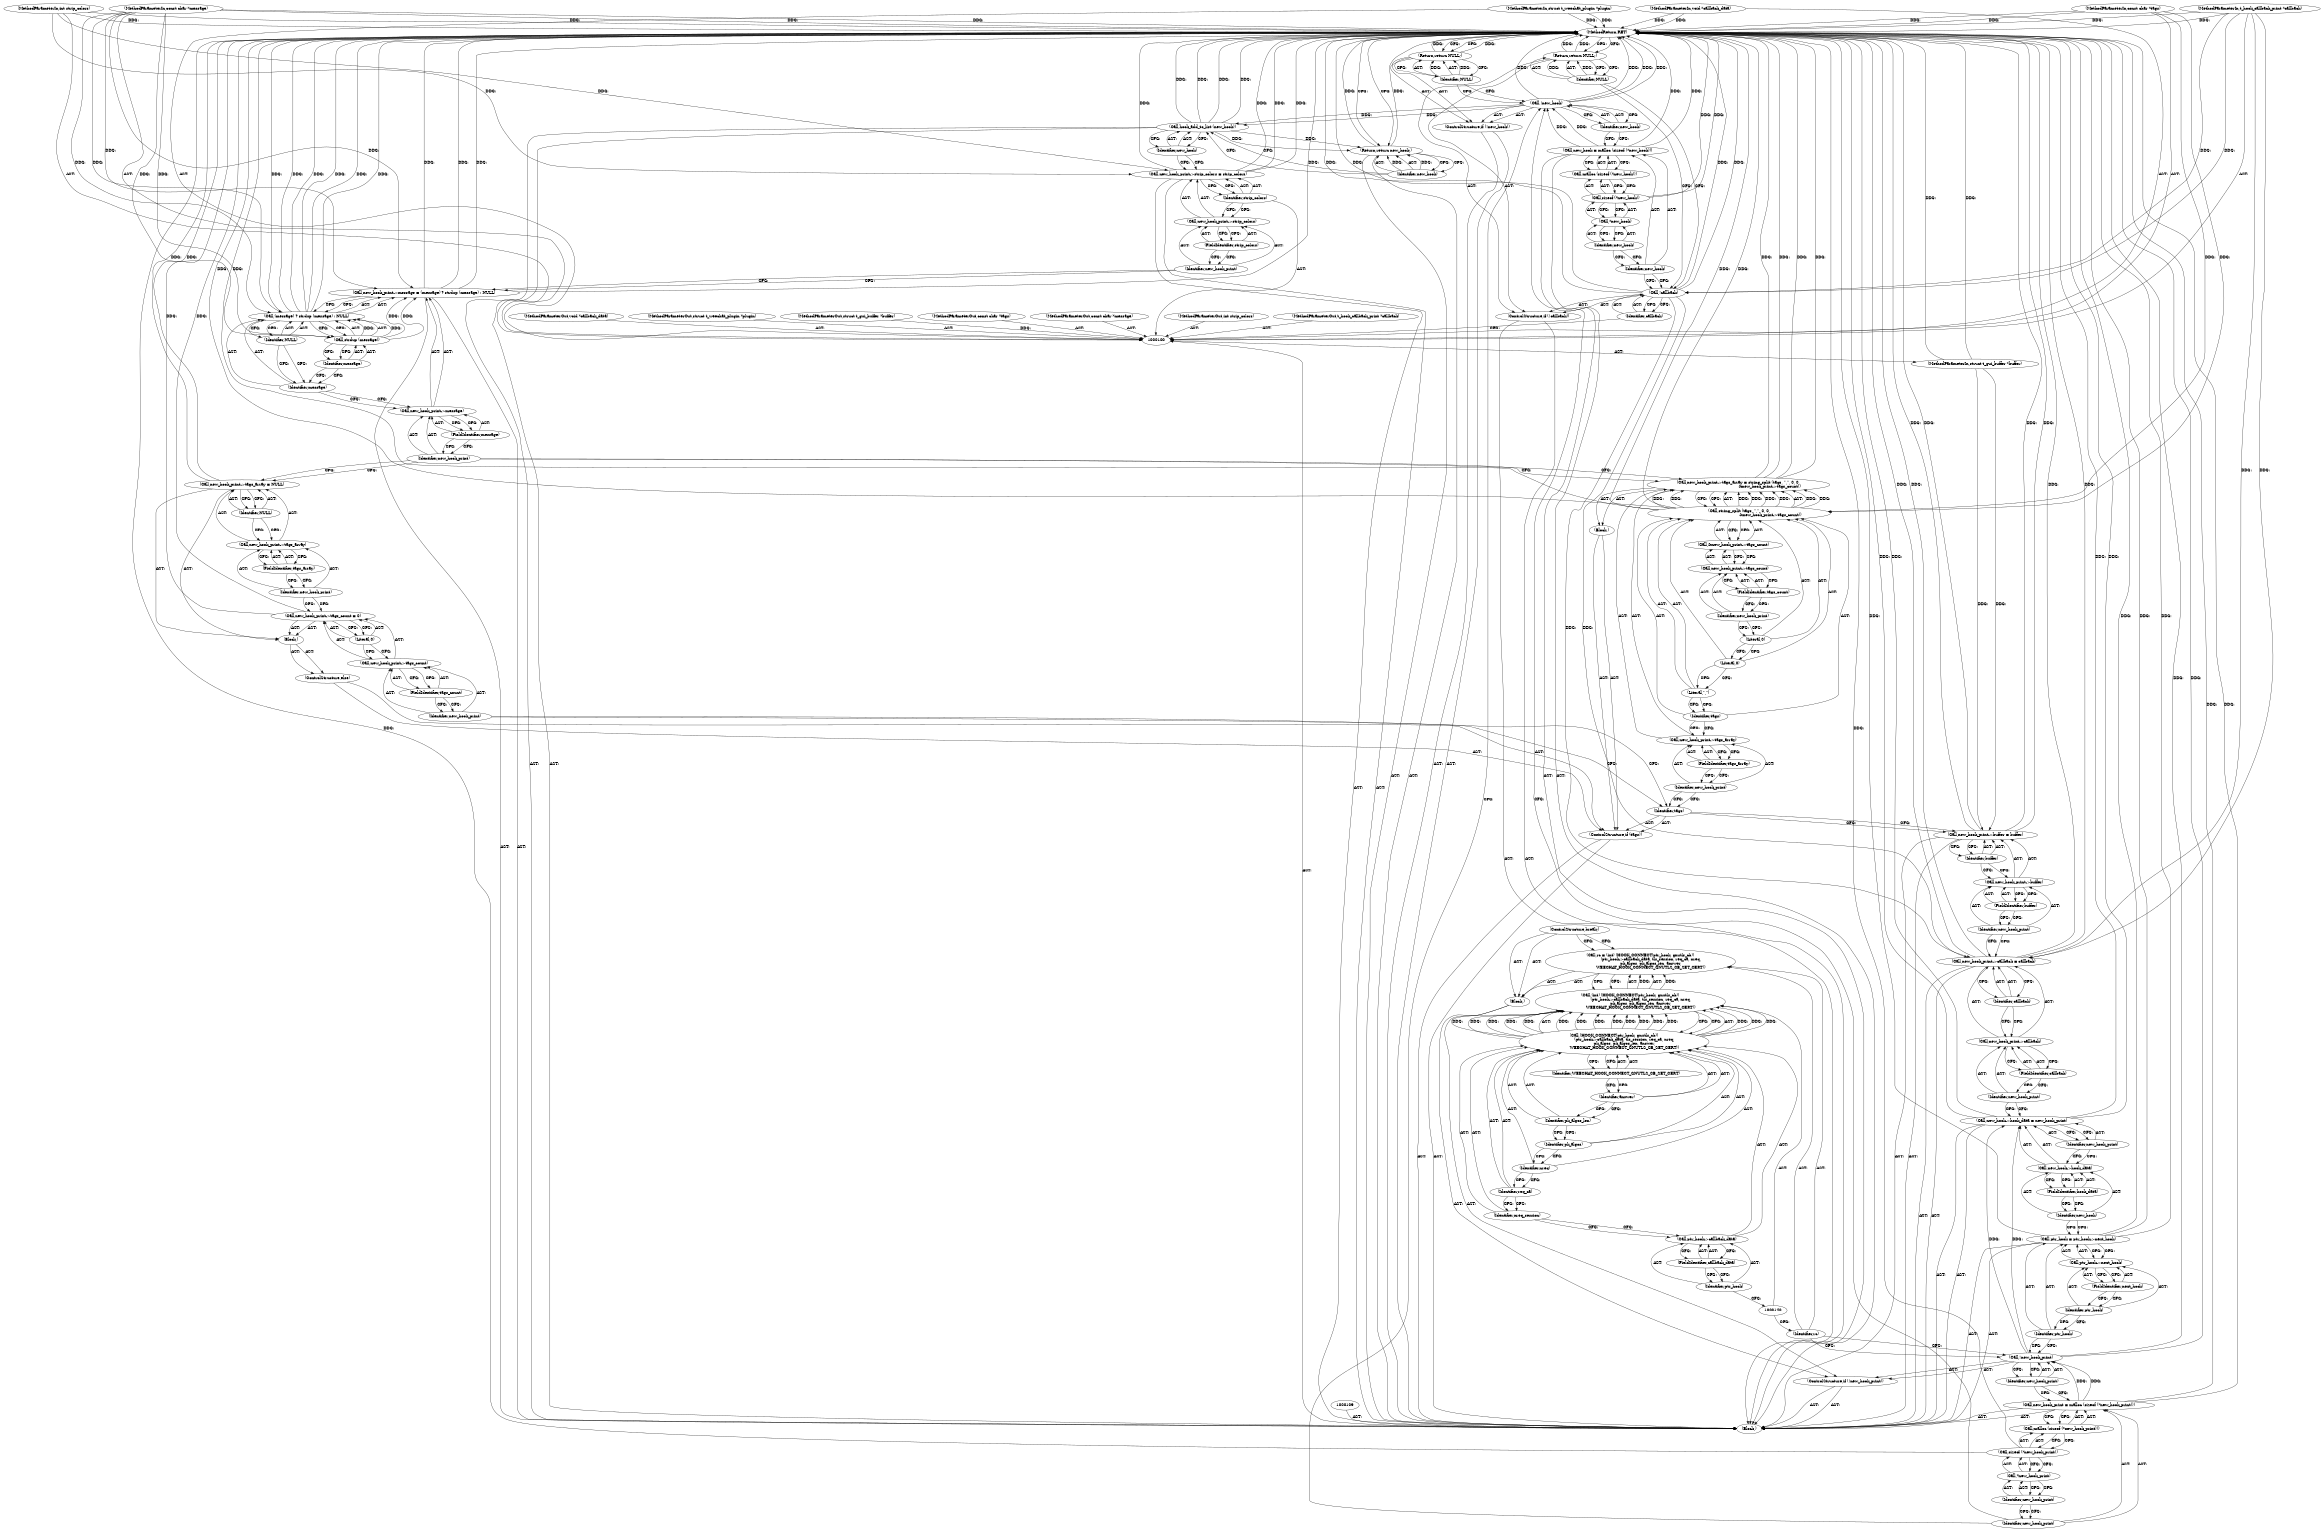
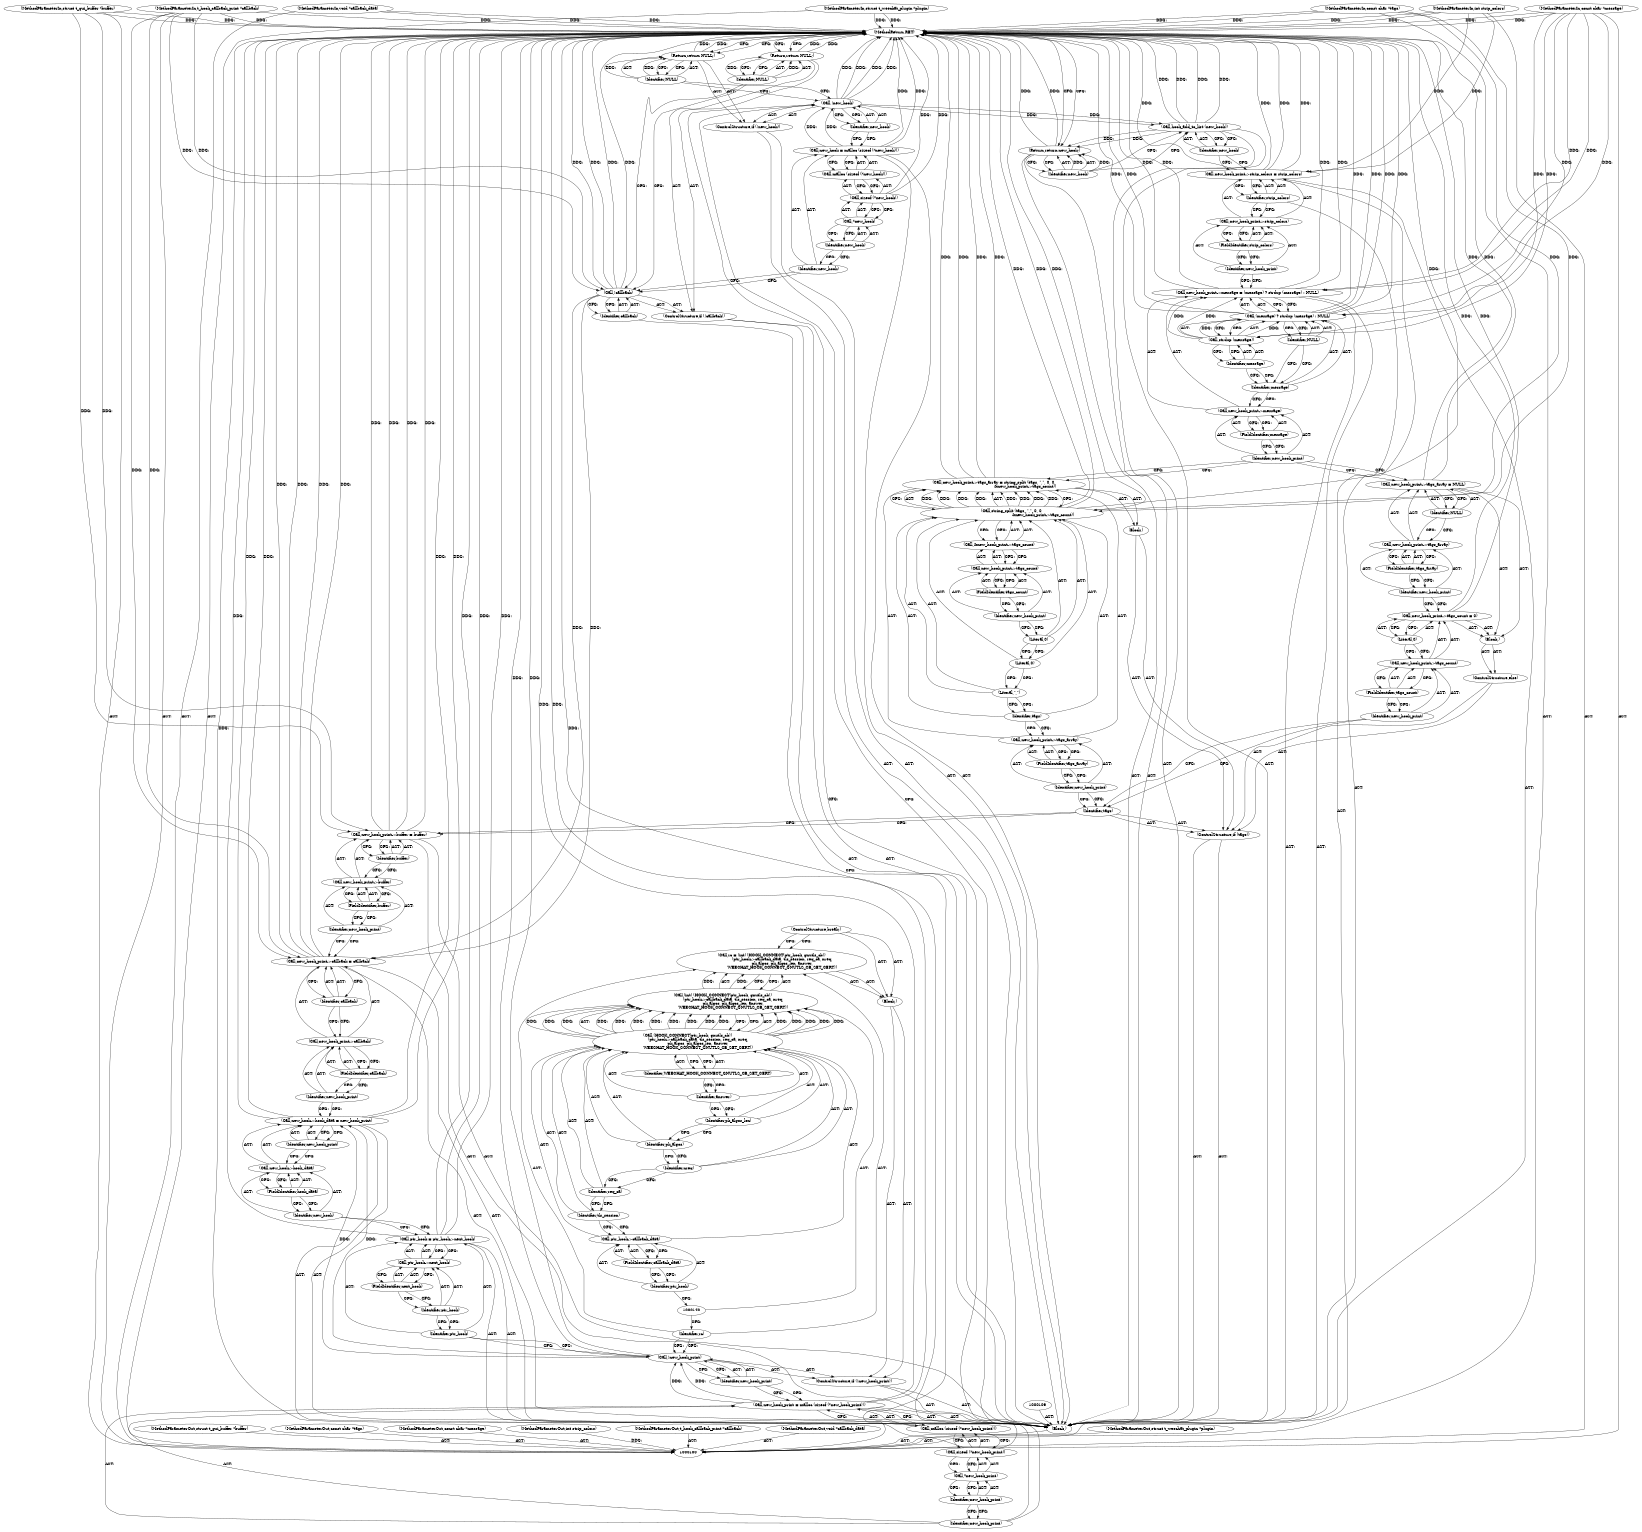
(1026, 328) -> (447, 1441)
(1195, 328) -> (637, 1441)
(1542, 351) -> (99, 1006)
(1517, 1216) -> (598, 1216)
